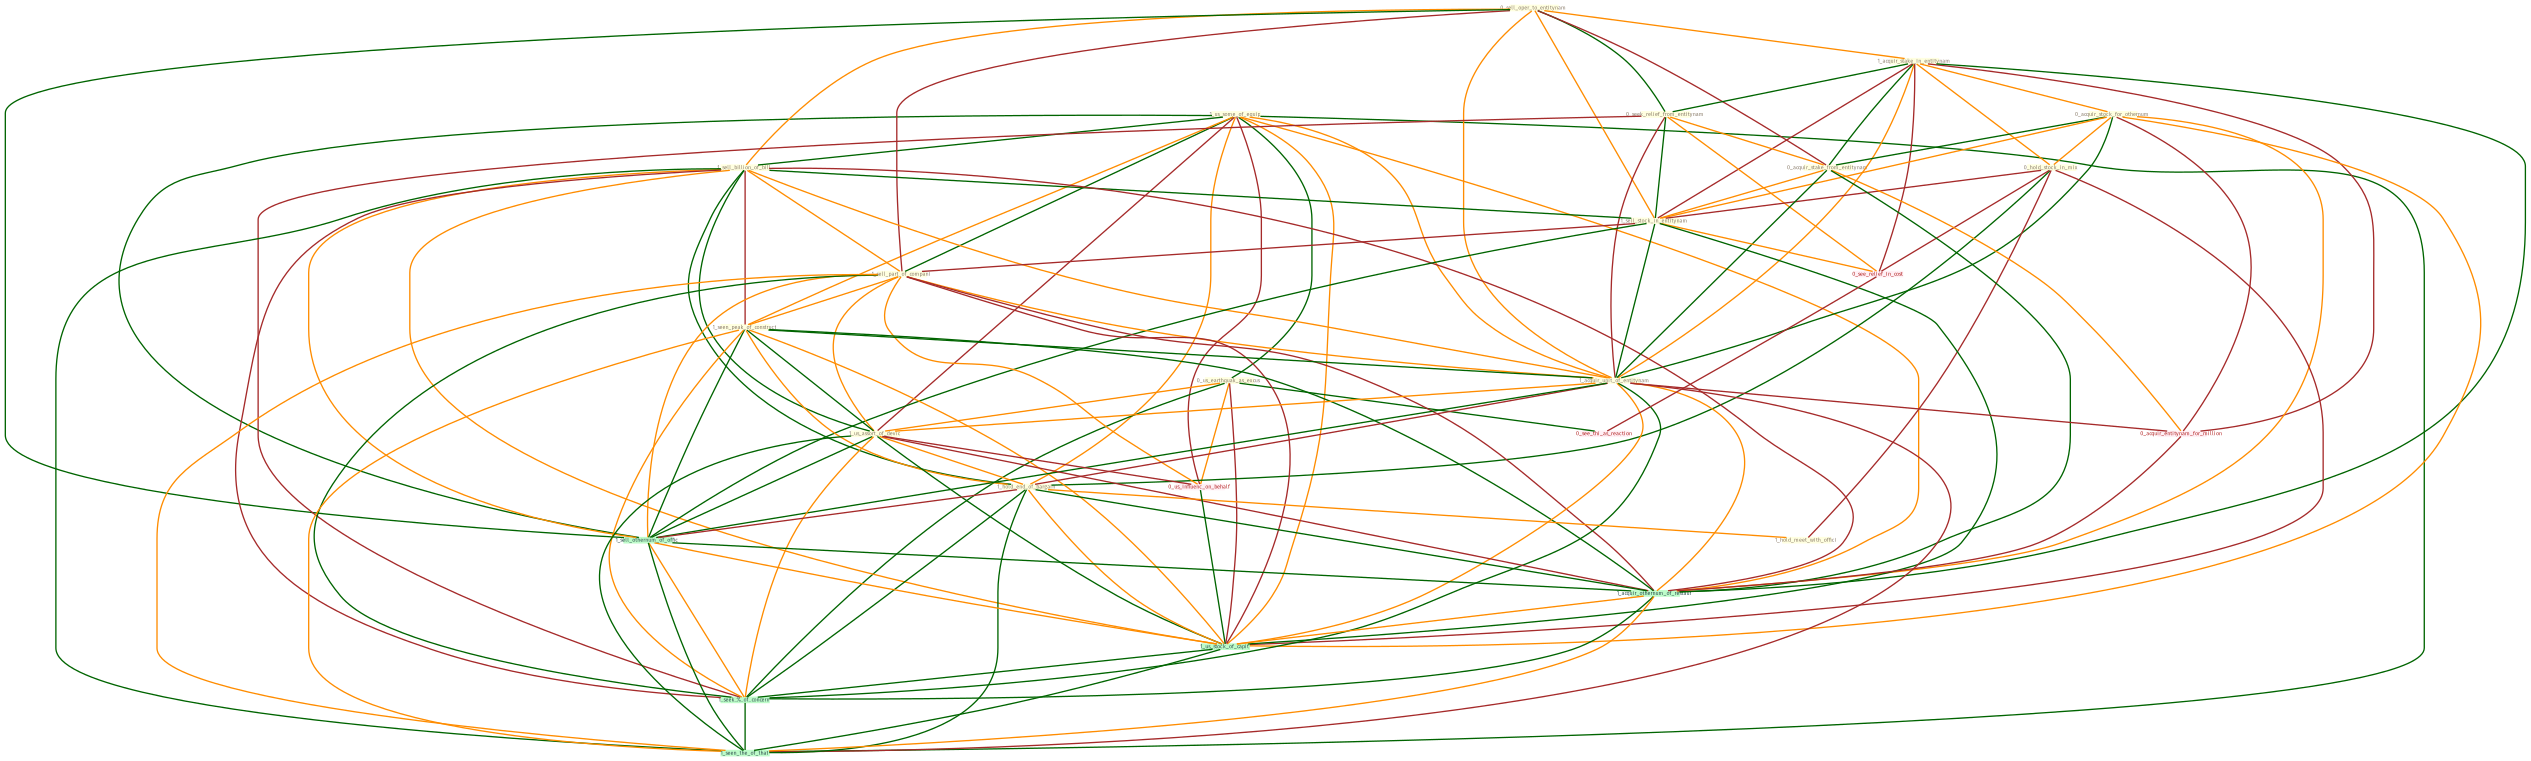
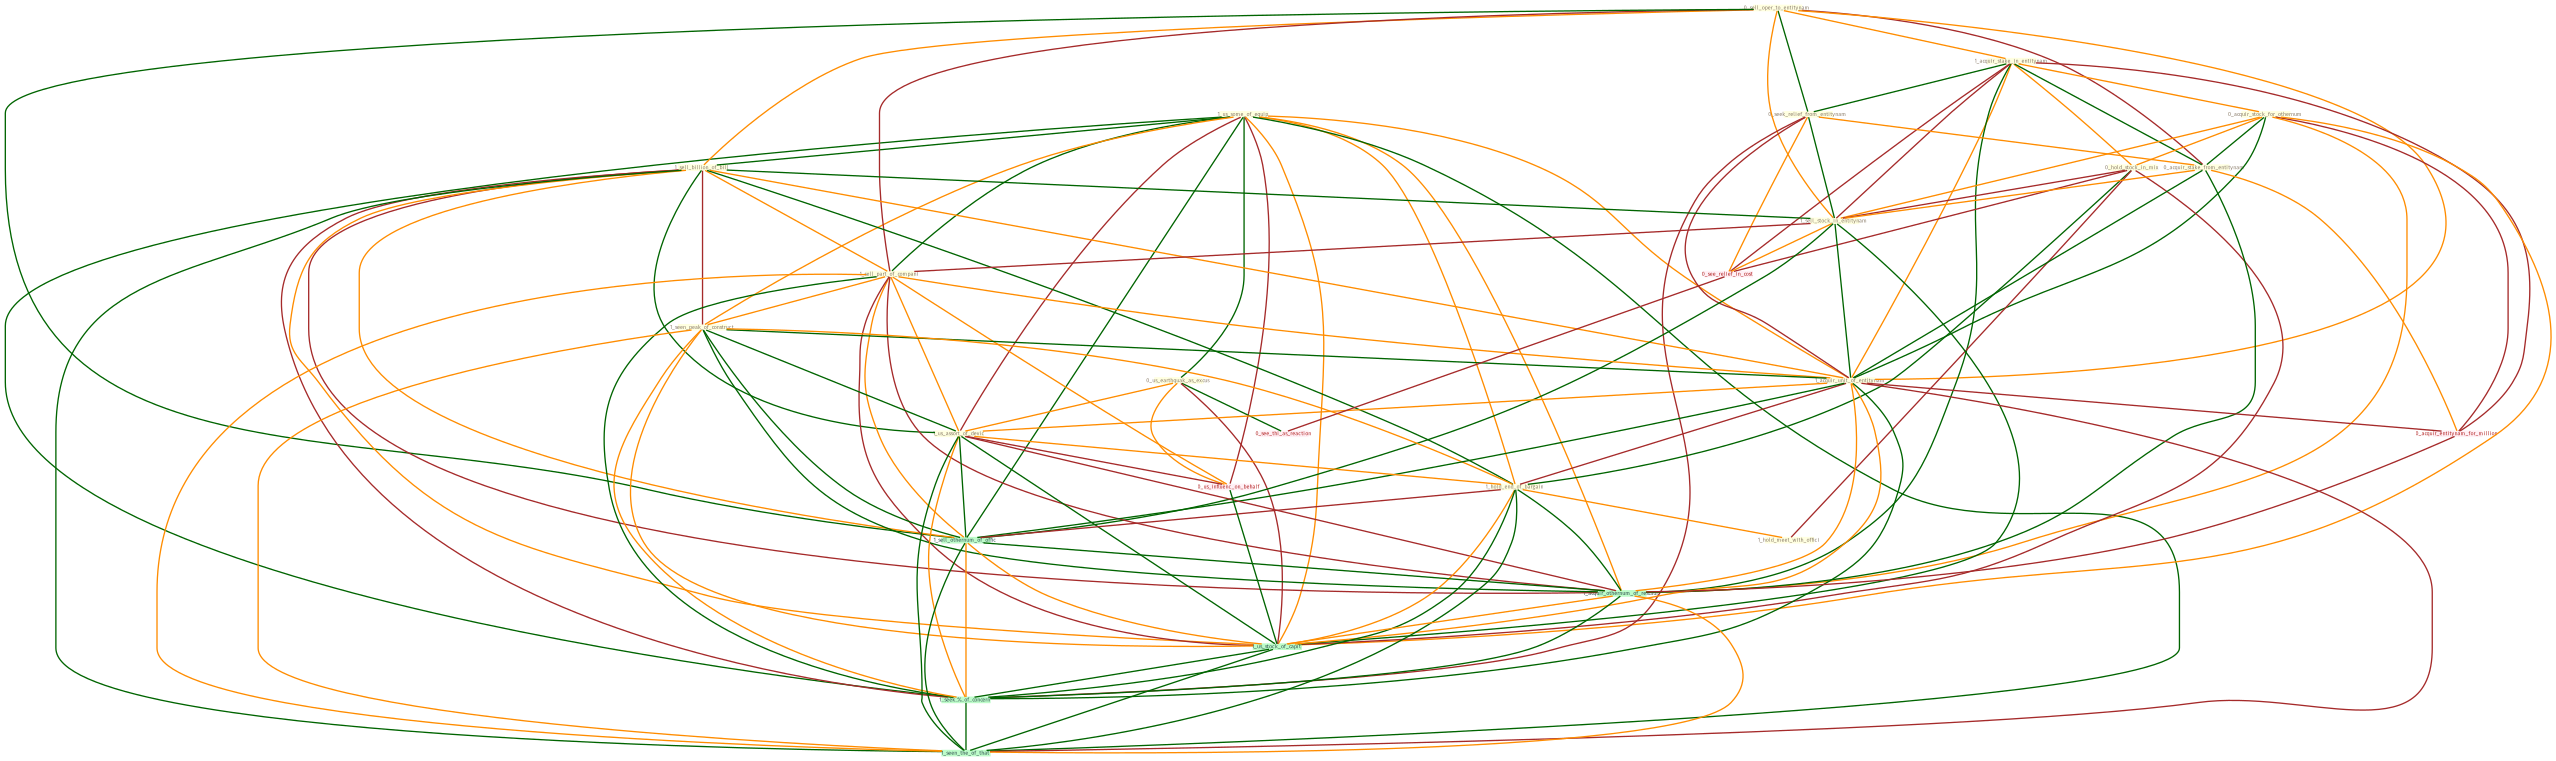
(950, 512) -> (66, 276)
